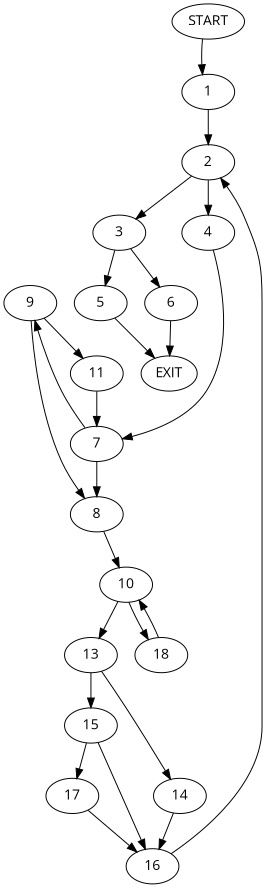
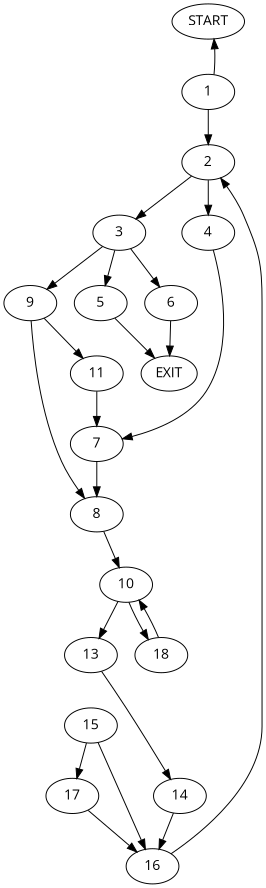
(202, 52) -> (215, 62)
(57, 381) -> (79, 265)
(91, 686) -> none
